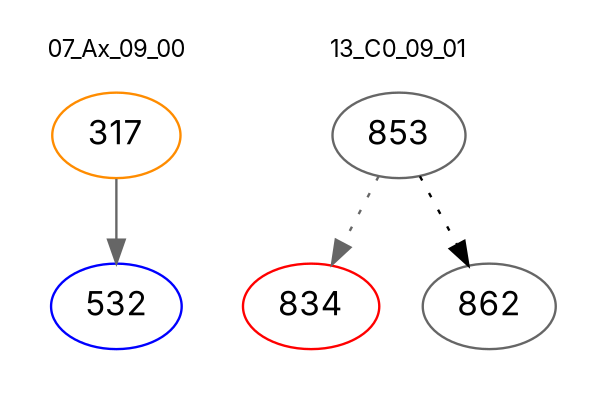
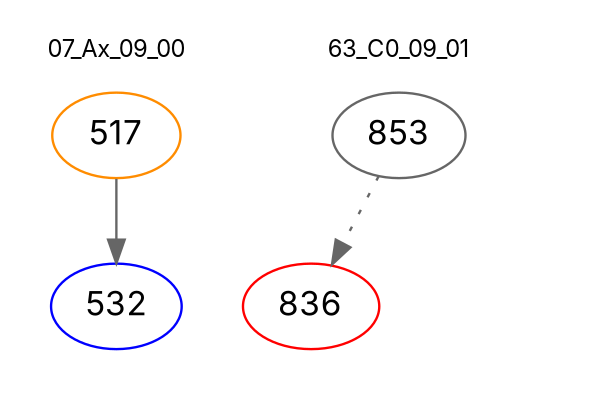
(399, 51) -> (399, 51)
(116, 135) -> (116, 135)
(311, 306) -> (311, 306)
(489, 306) -> none
